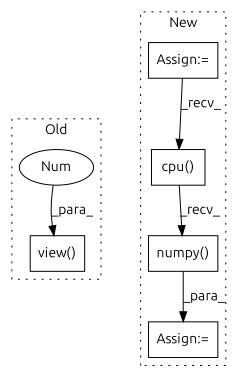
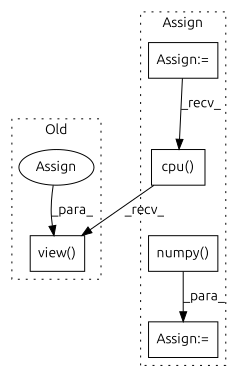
(183, 23) -> (183, 23)
(56, 167) -> (56, 167)
(180, 205) -> (122, 208)
